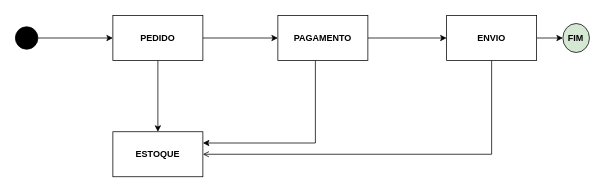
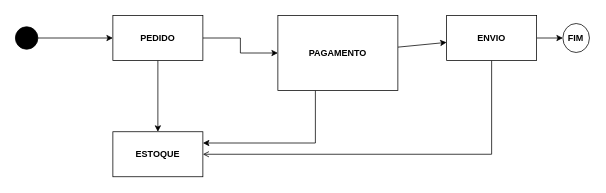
(323, 38) -> (338, 53)
(576, 38) -> (576, 38)
